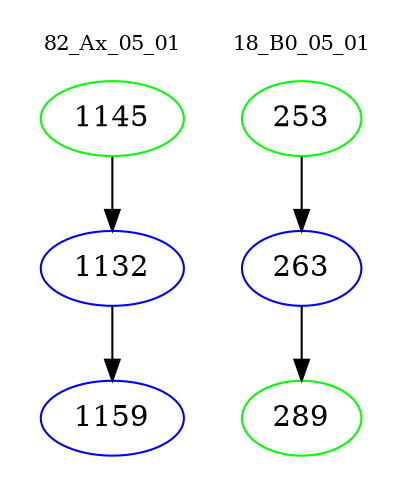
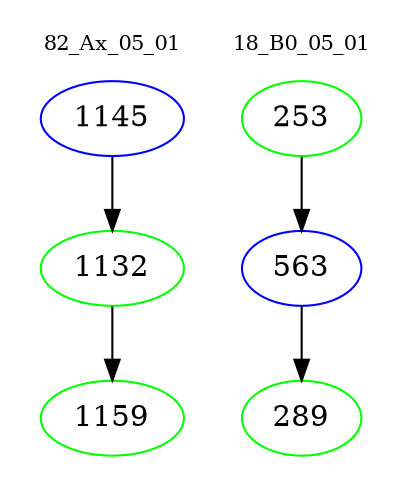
(112, 119) -> (112, 119)
(112, 268) -> (112, 268)
(302, 268) -> (302, 268)
(112, 418) -> (112, 418)
